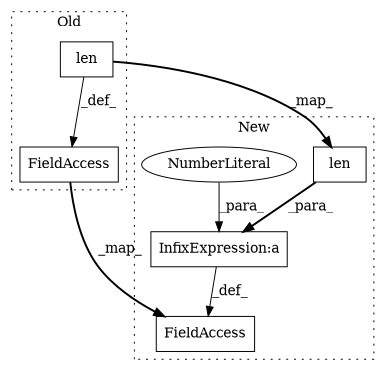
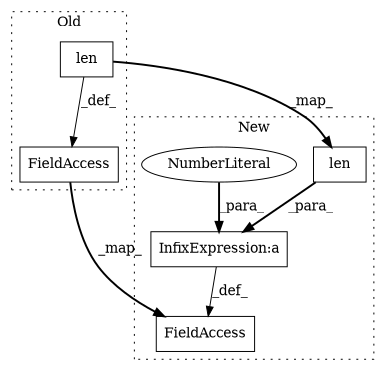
(219, 202) -> (219, 202)
